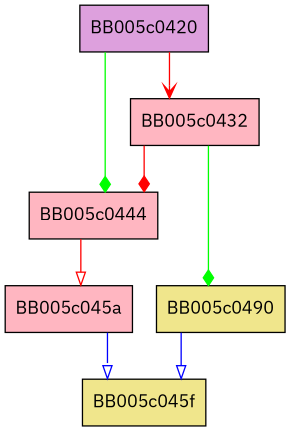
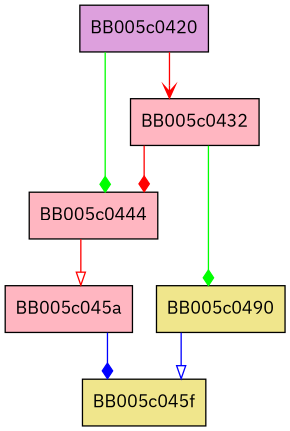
(107, 348) -> (107, 348)
